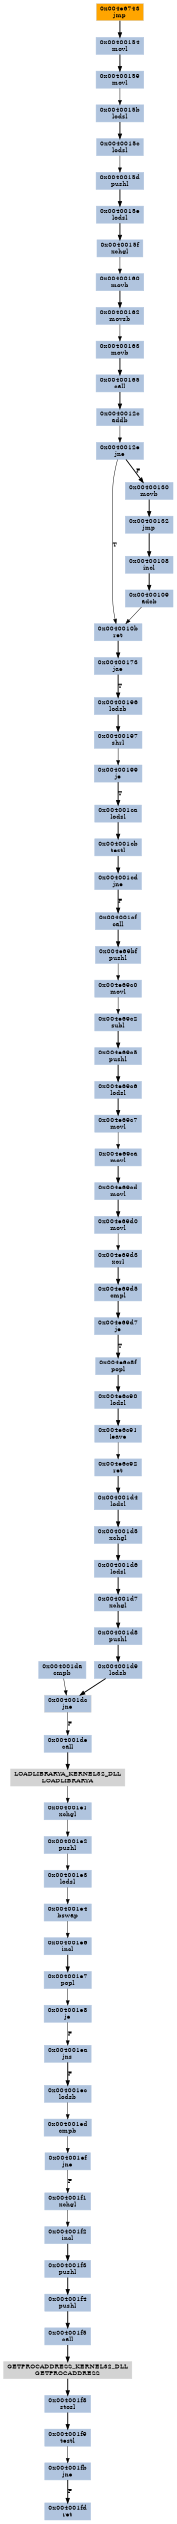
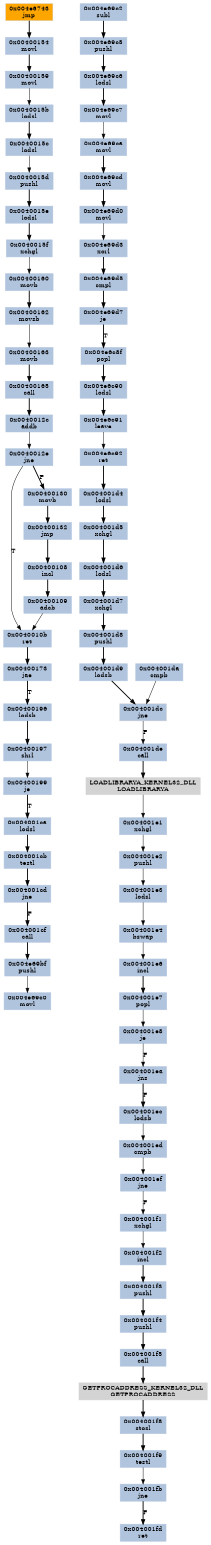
(118, 1003) -> none
